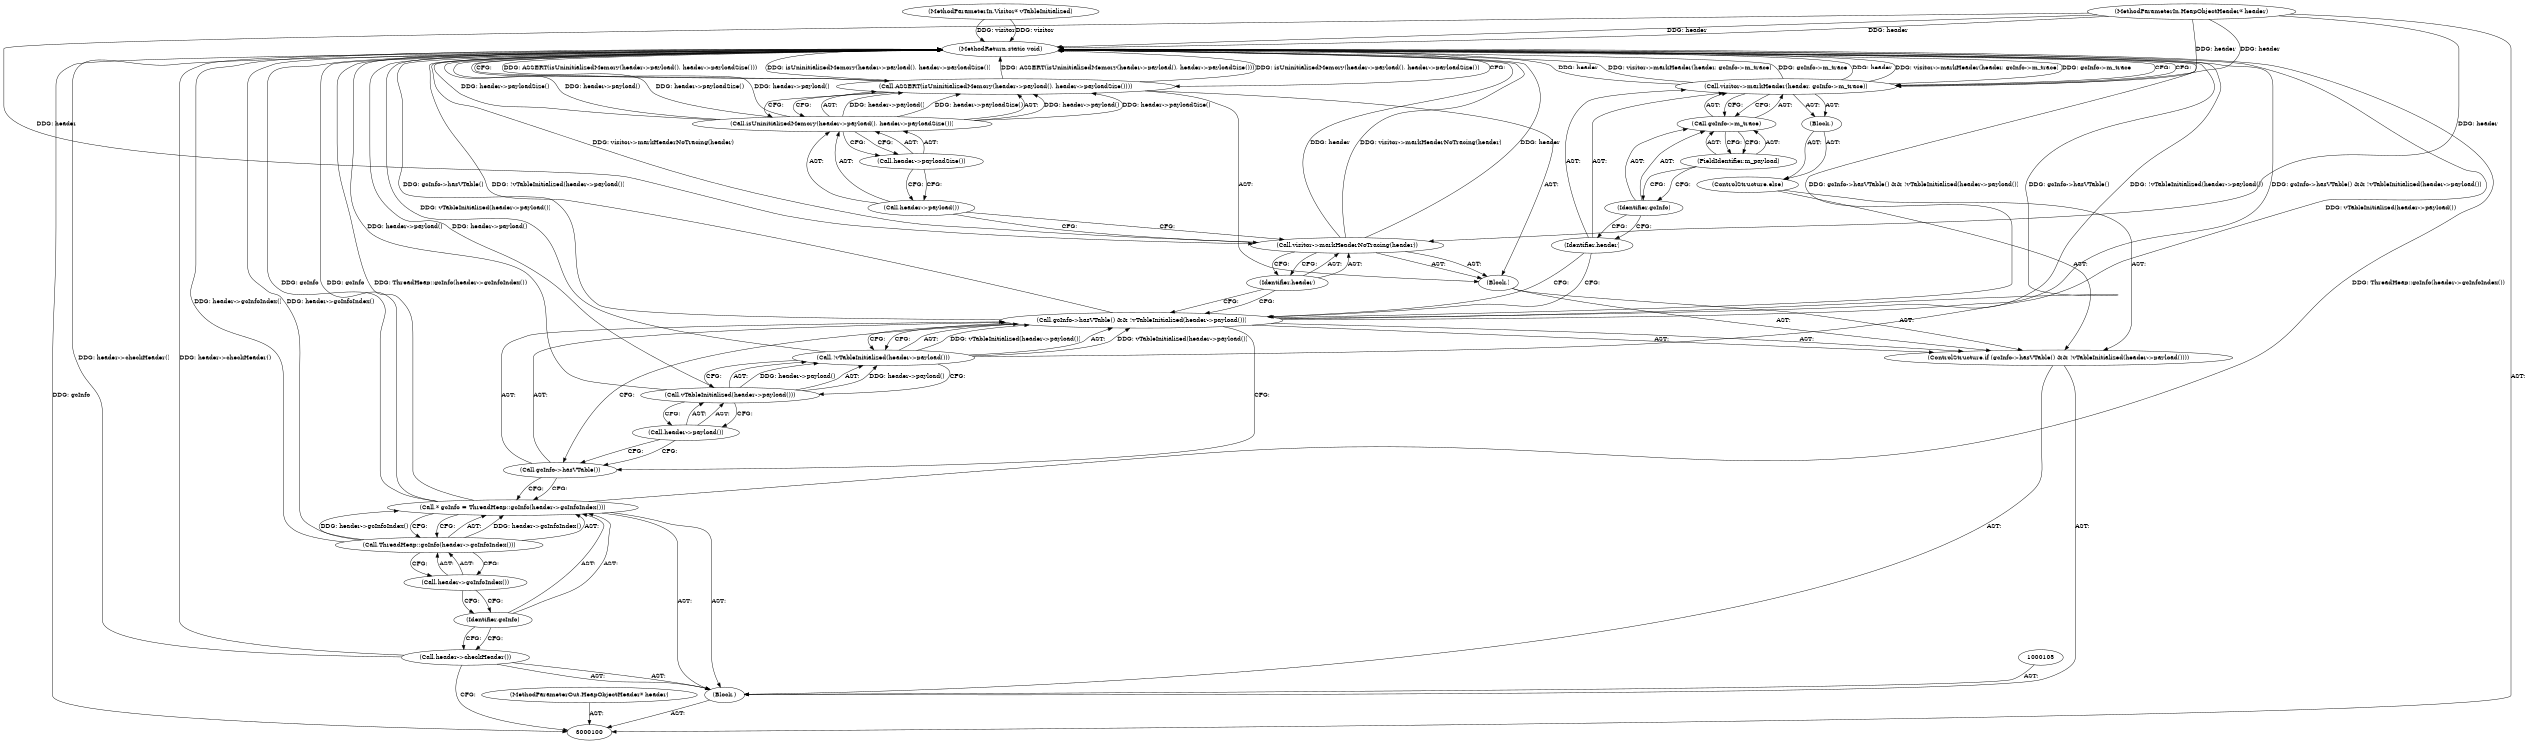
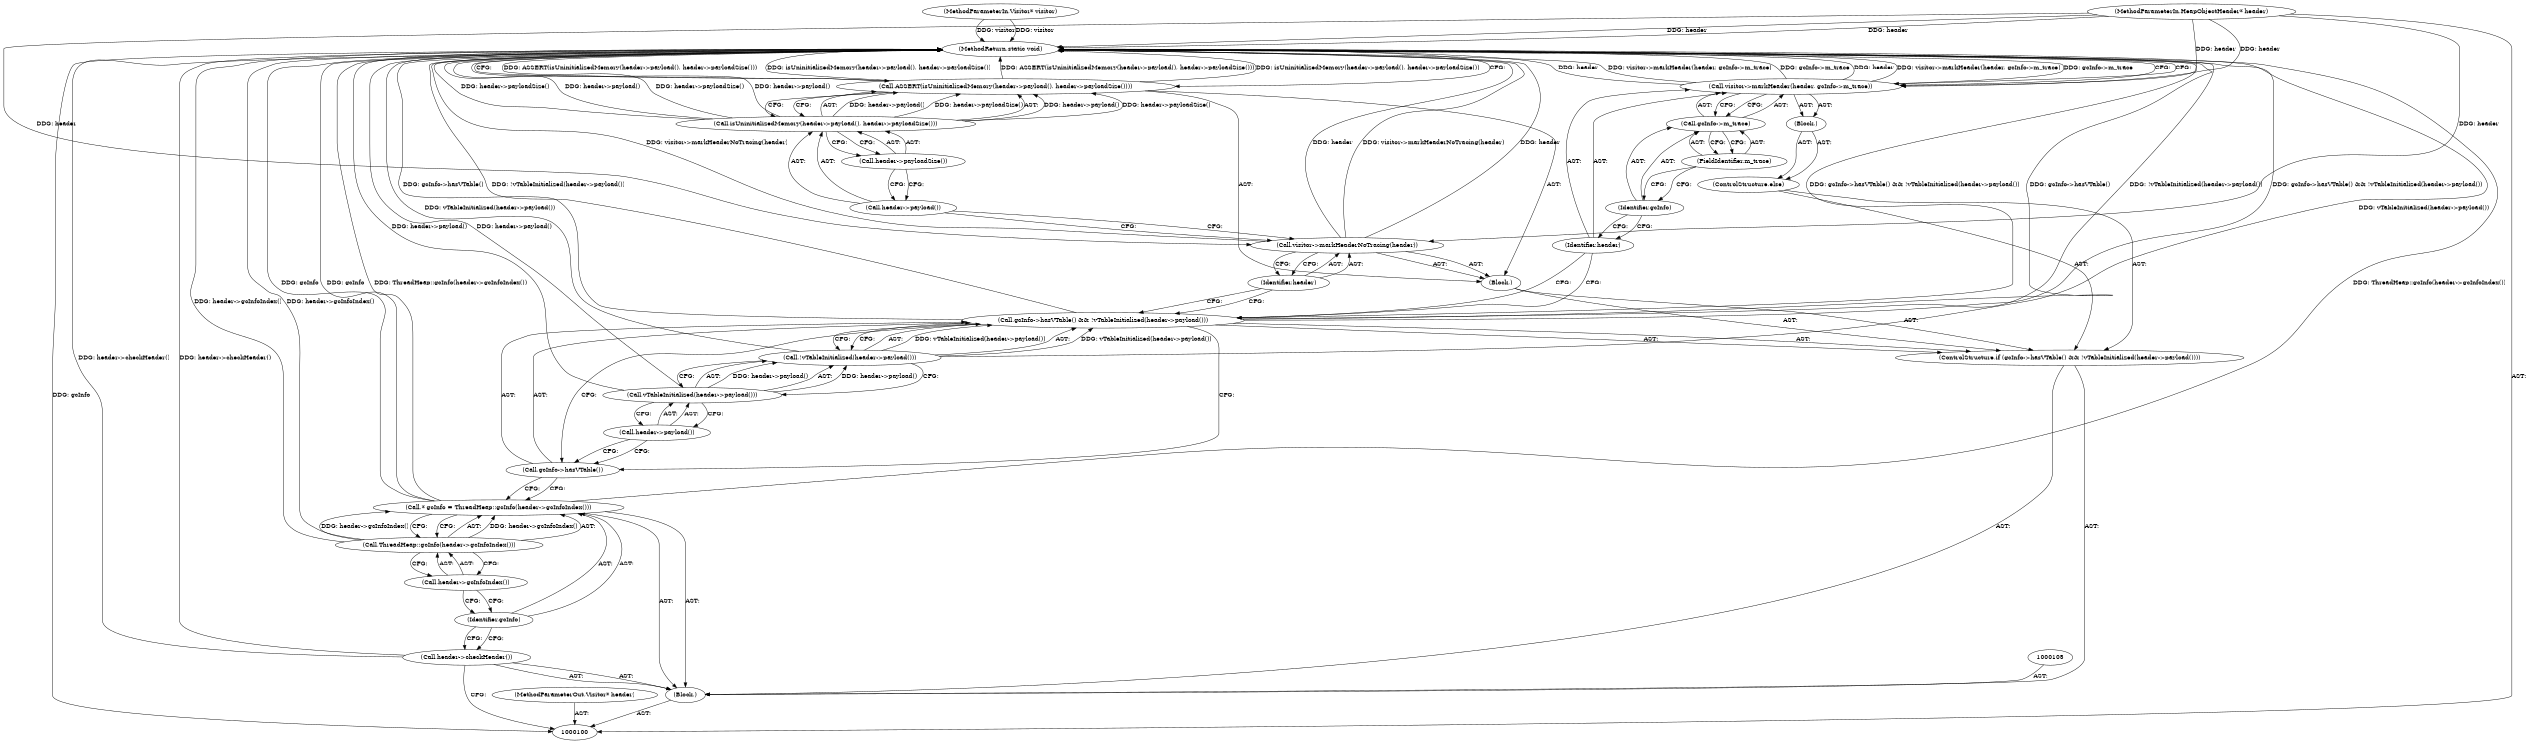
(1001, 12) -> (1001, 12)
(1739, 161) -> (1734, 161)
(589, 695) -> (575, 695)
(589, 732) -> (575, 732)
